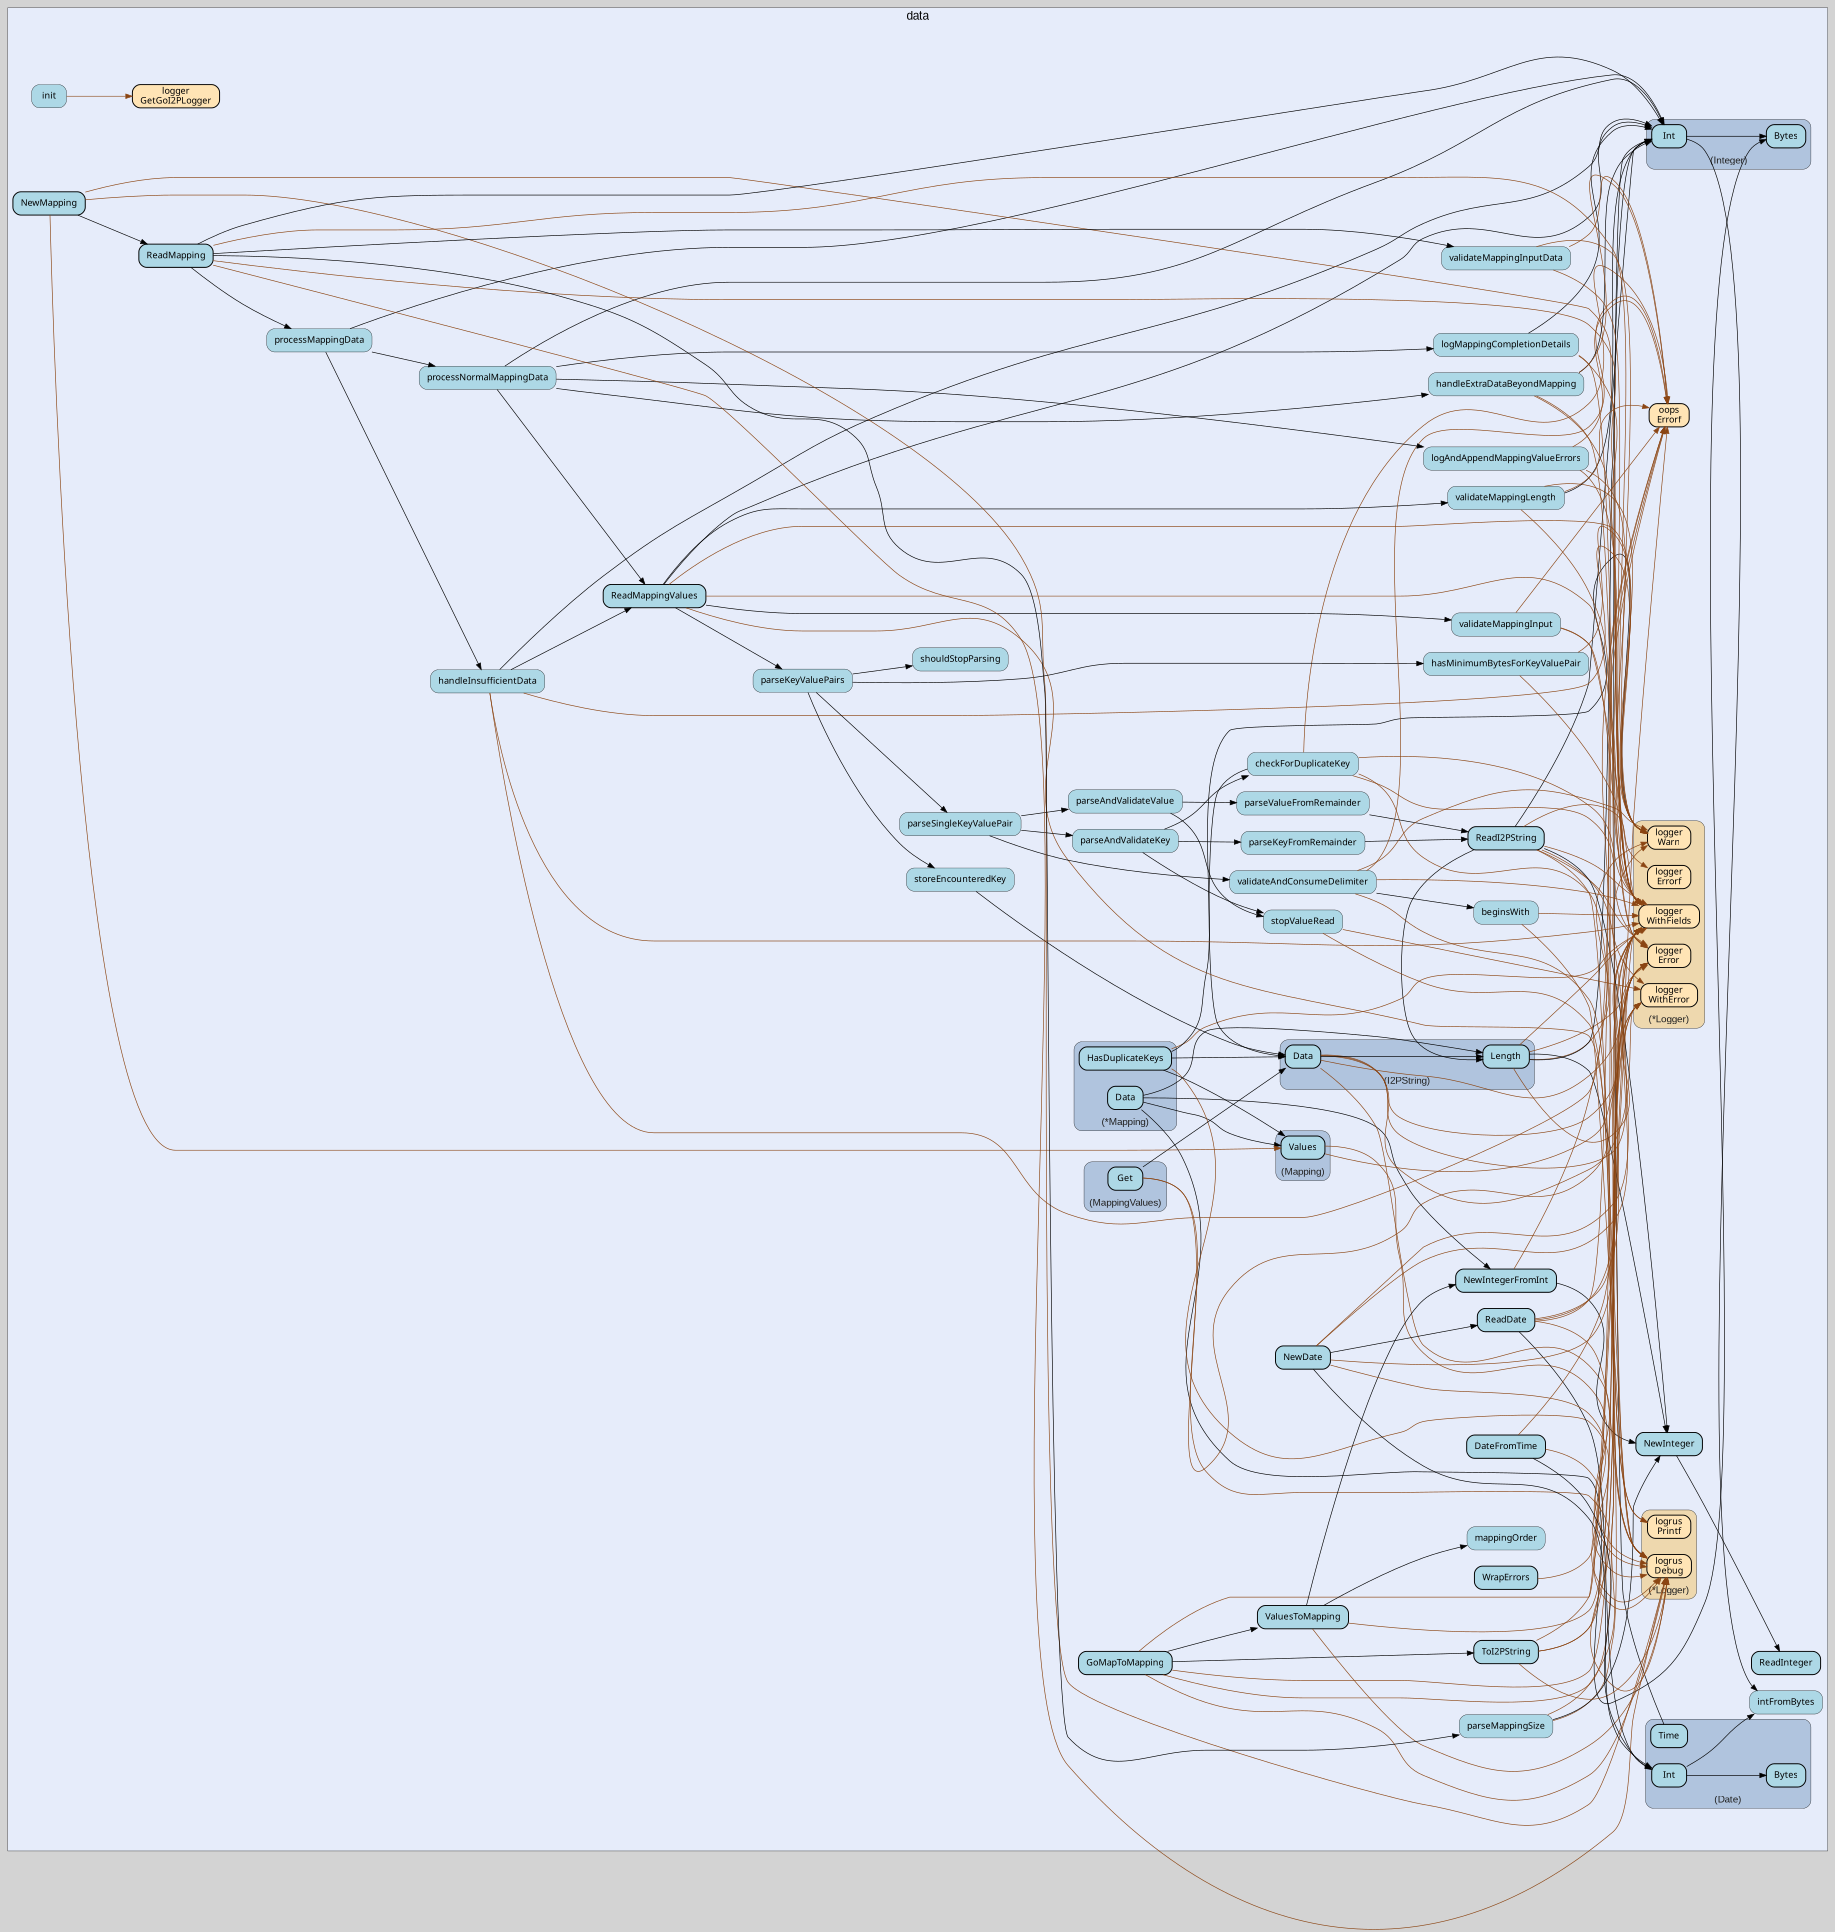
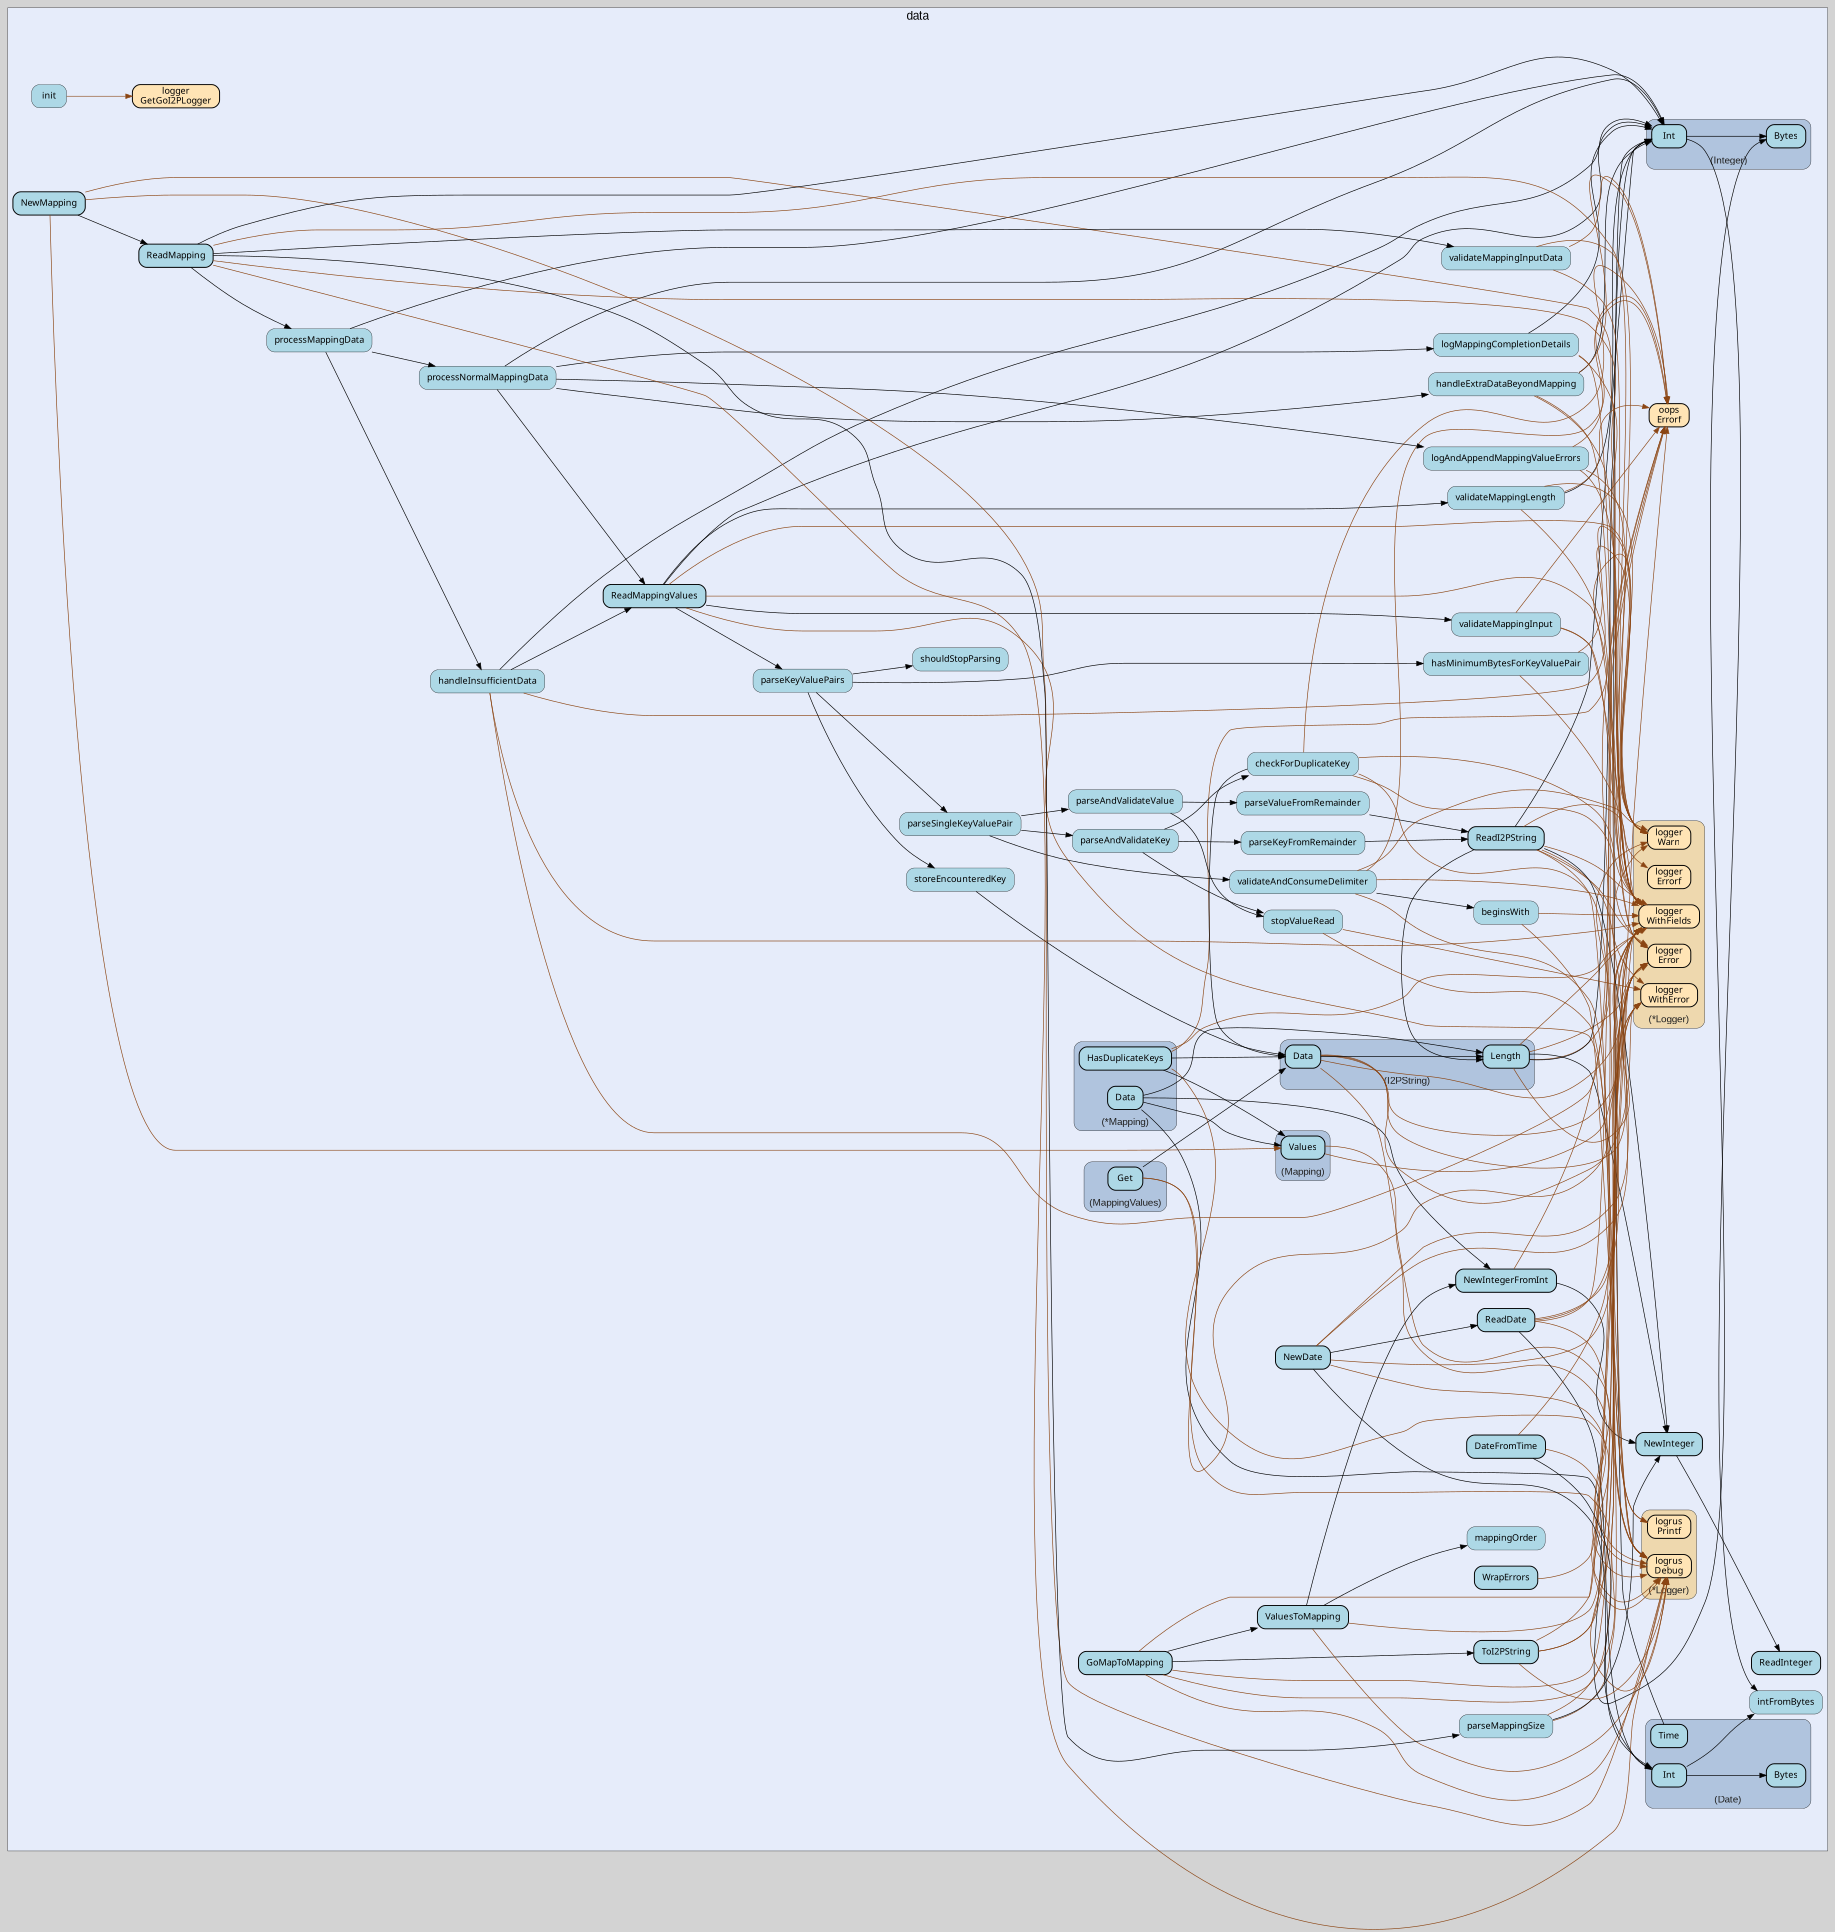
(1469, 717) -> (1469, 717)
